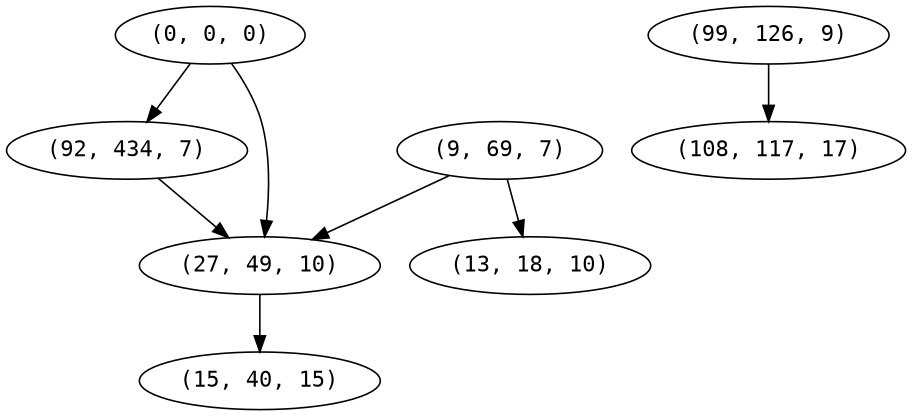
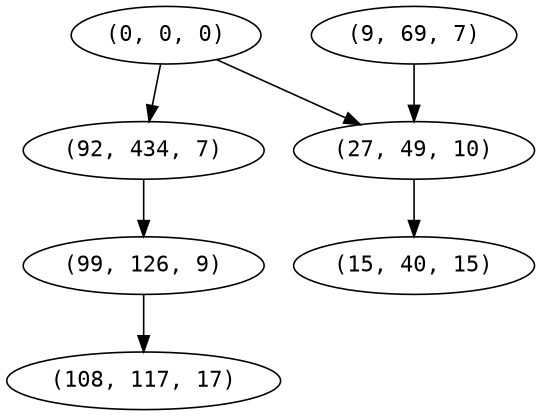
(187, 203) -> (144, 200)
(530, 266) -> none
